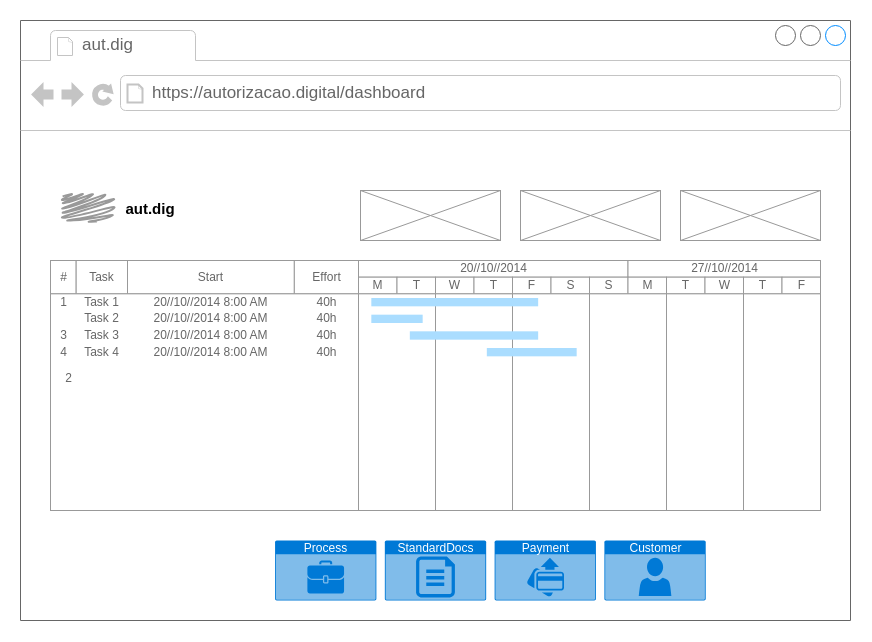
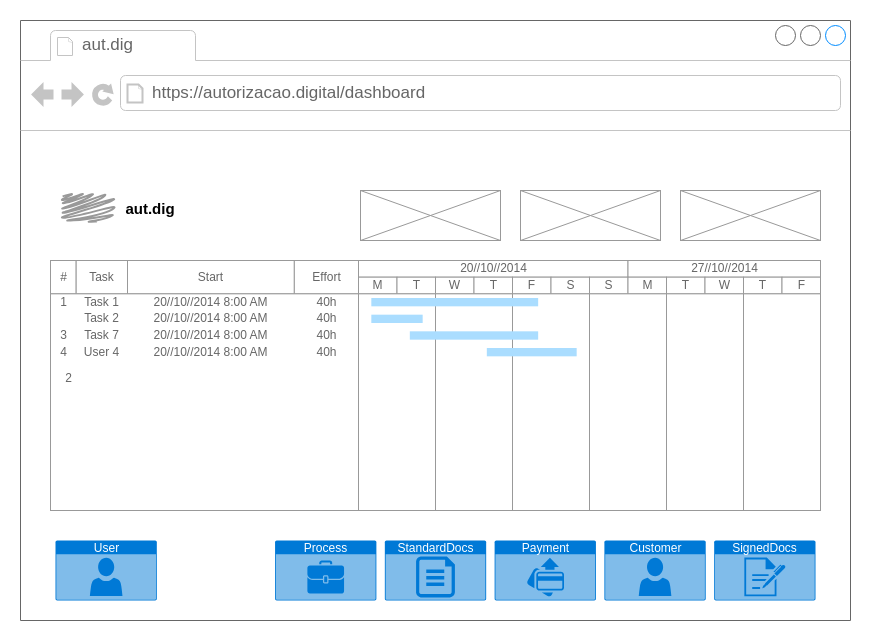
(102, 336) -> (102, 336)
(102, 353) -> (102, 353)
none -> (106, 571)
none -> (765, 571)
